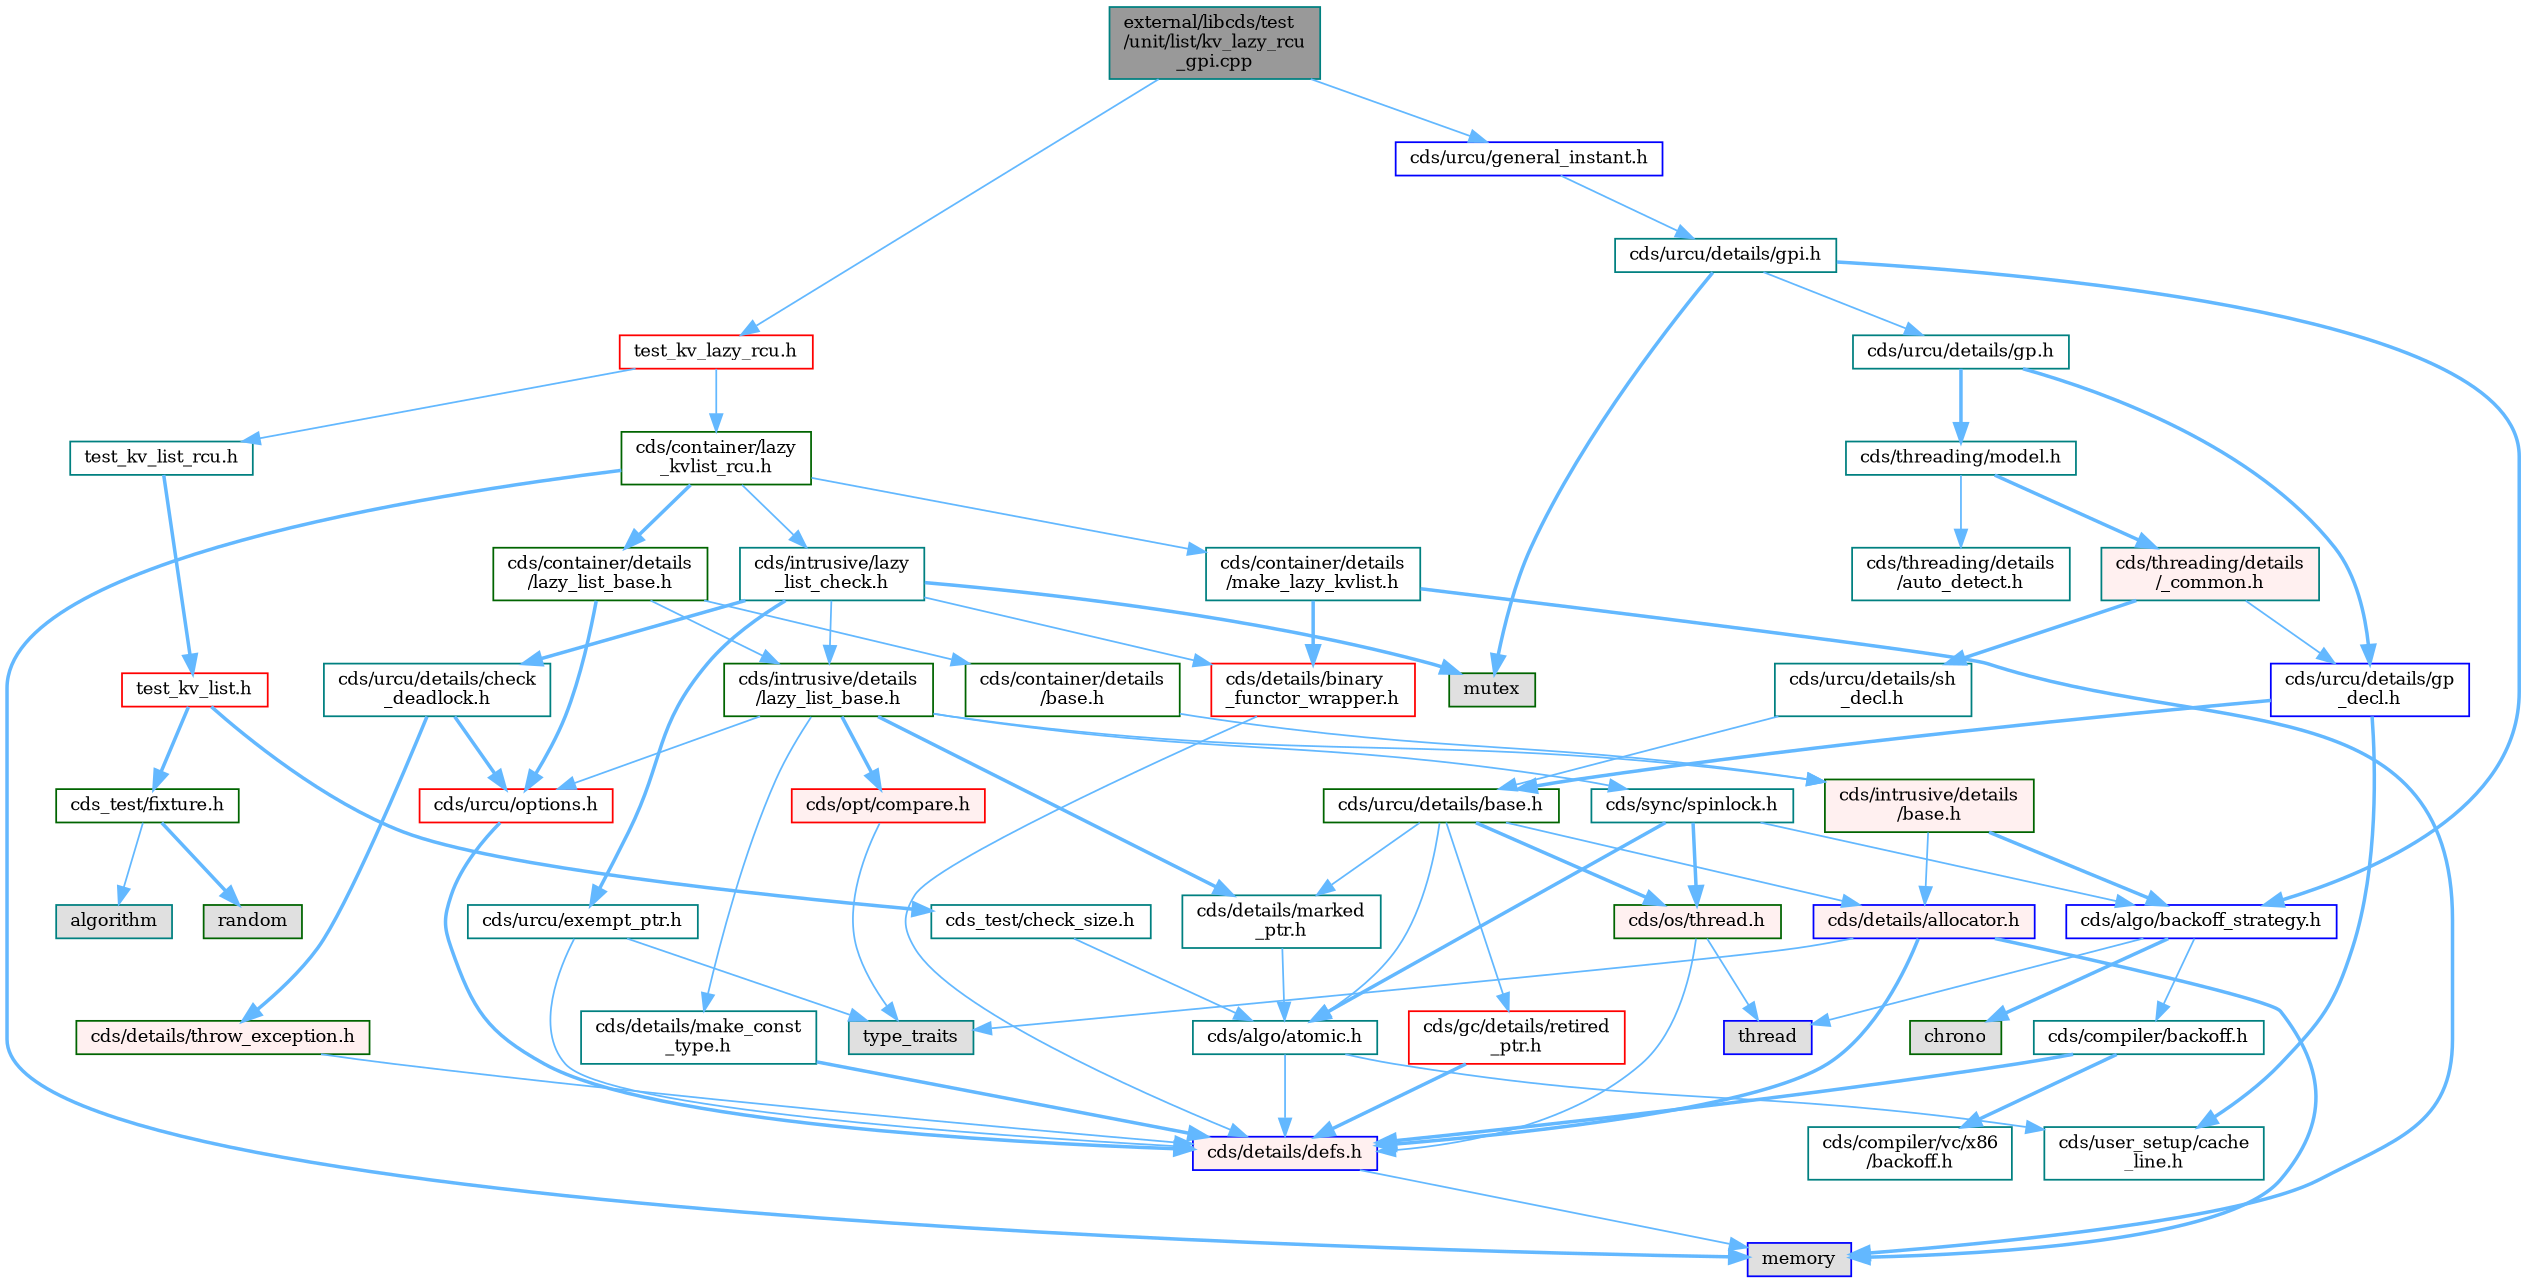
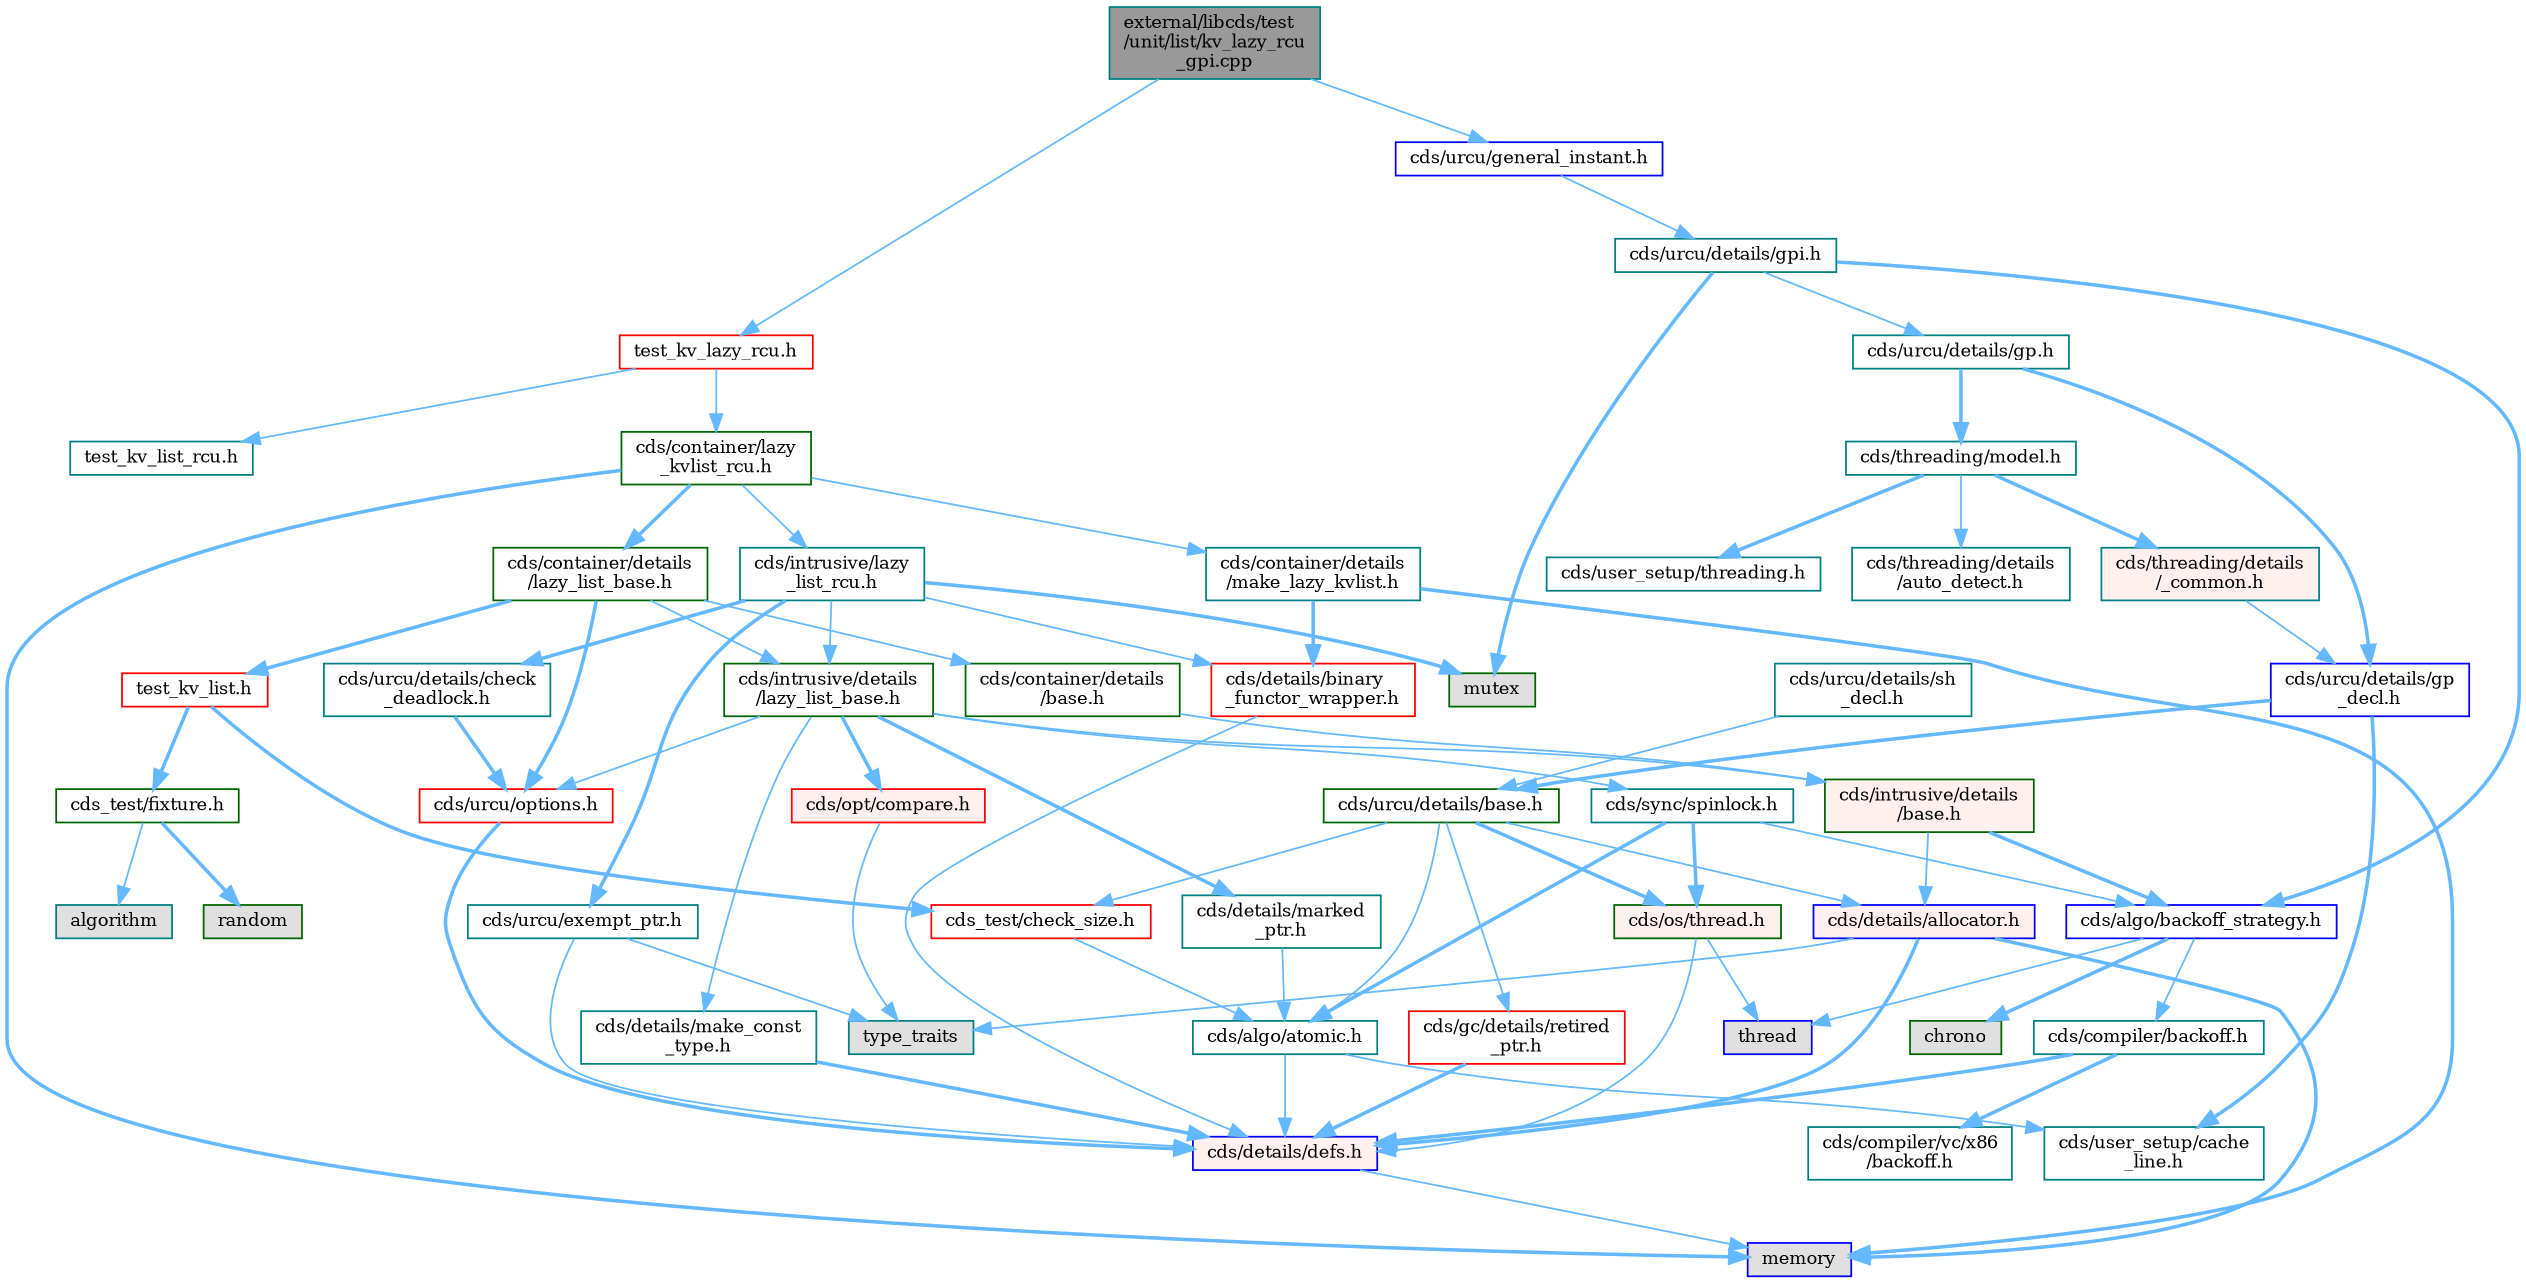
(178, 574) -> (389, 634)
(832, 574) -> (832, 574)
none -> (1684, 574)
(2050, 629) -> none
(1376, 854) -> (1250, 861)
(1041, 922) -> (1041, 922)
(223, 1038) -> none
